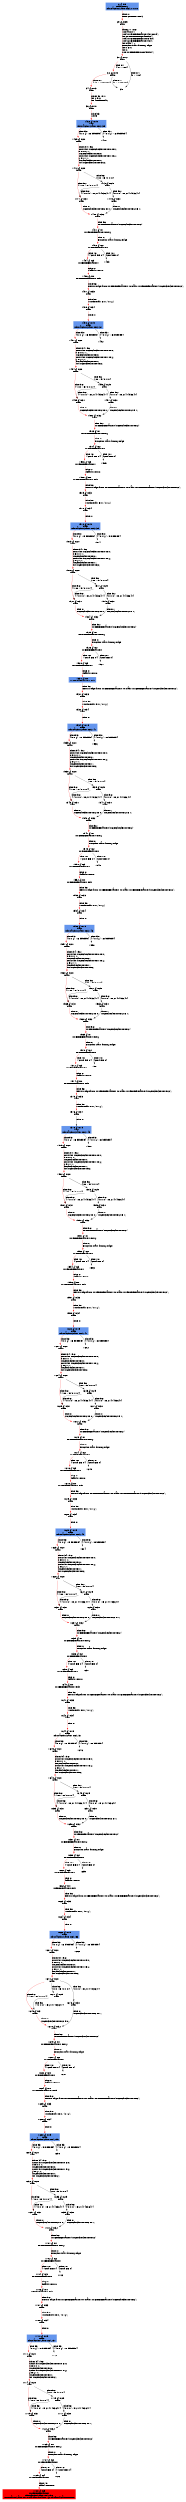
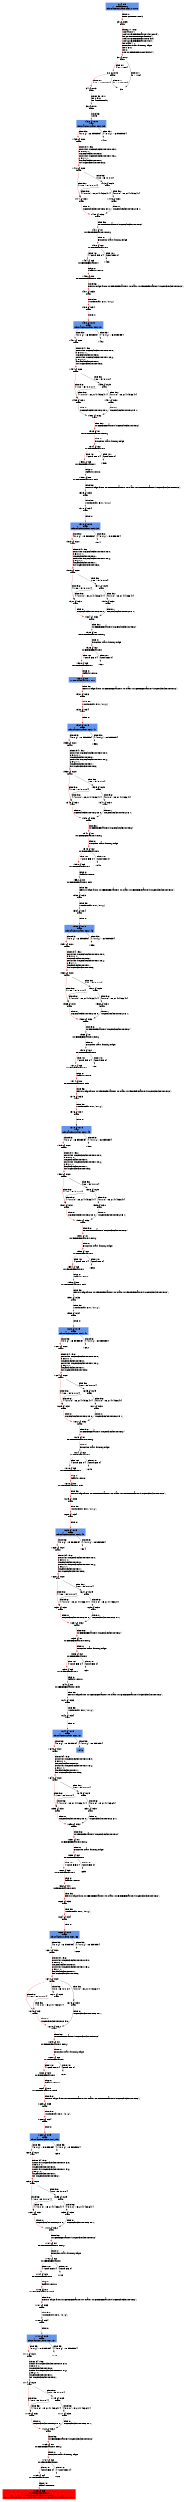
(80, 411) -> (80, 411)
(68, 1733) -> (68, 1733)
(80, 1750) -> (80, 1750)
(42, 2291) -> (42, 2291)
